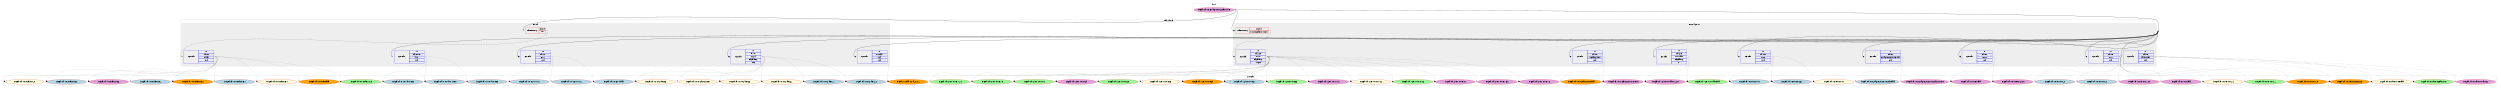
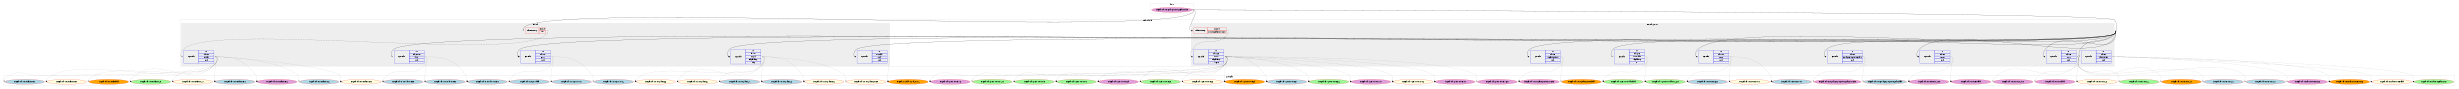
(193, 82) -> (361, 82)
(1413, 82) -> none
(1666, 82) -> (1666, 82)
(2350, 82) -> (2350, 82)
(2476, 82) -> (2308, 82)
